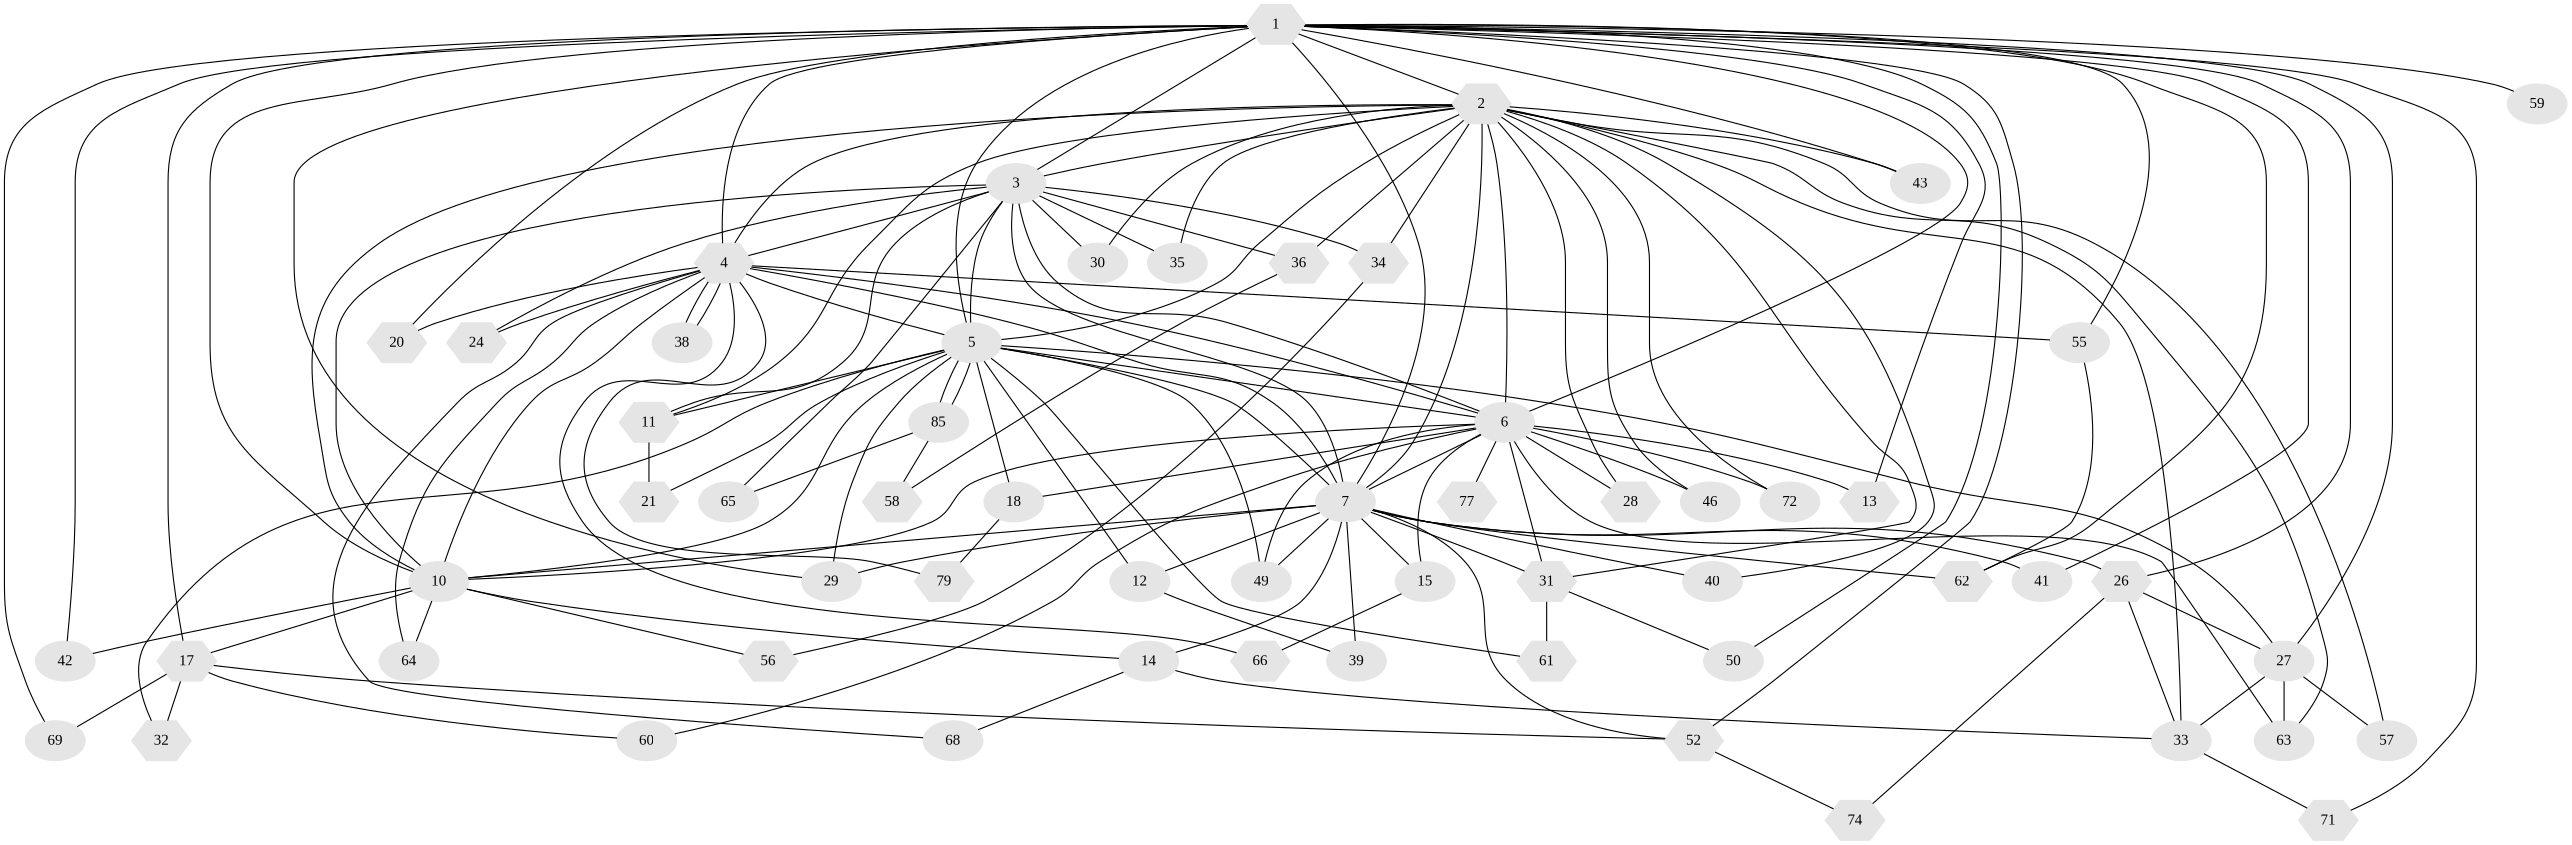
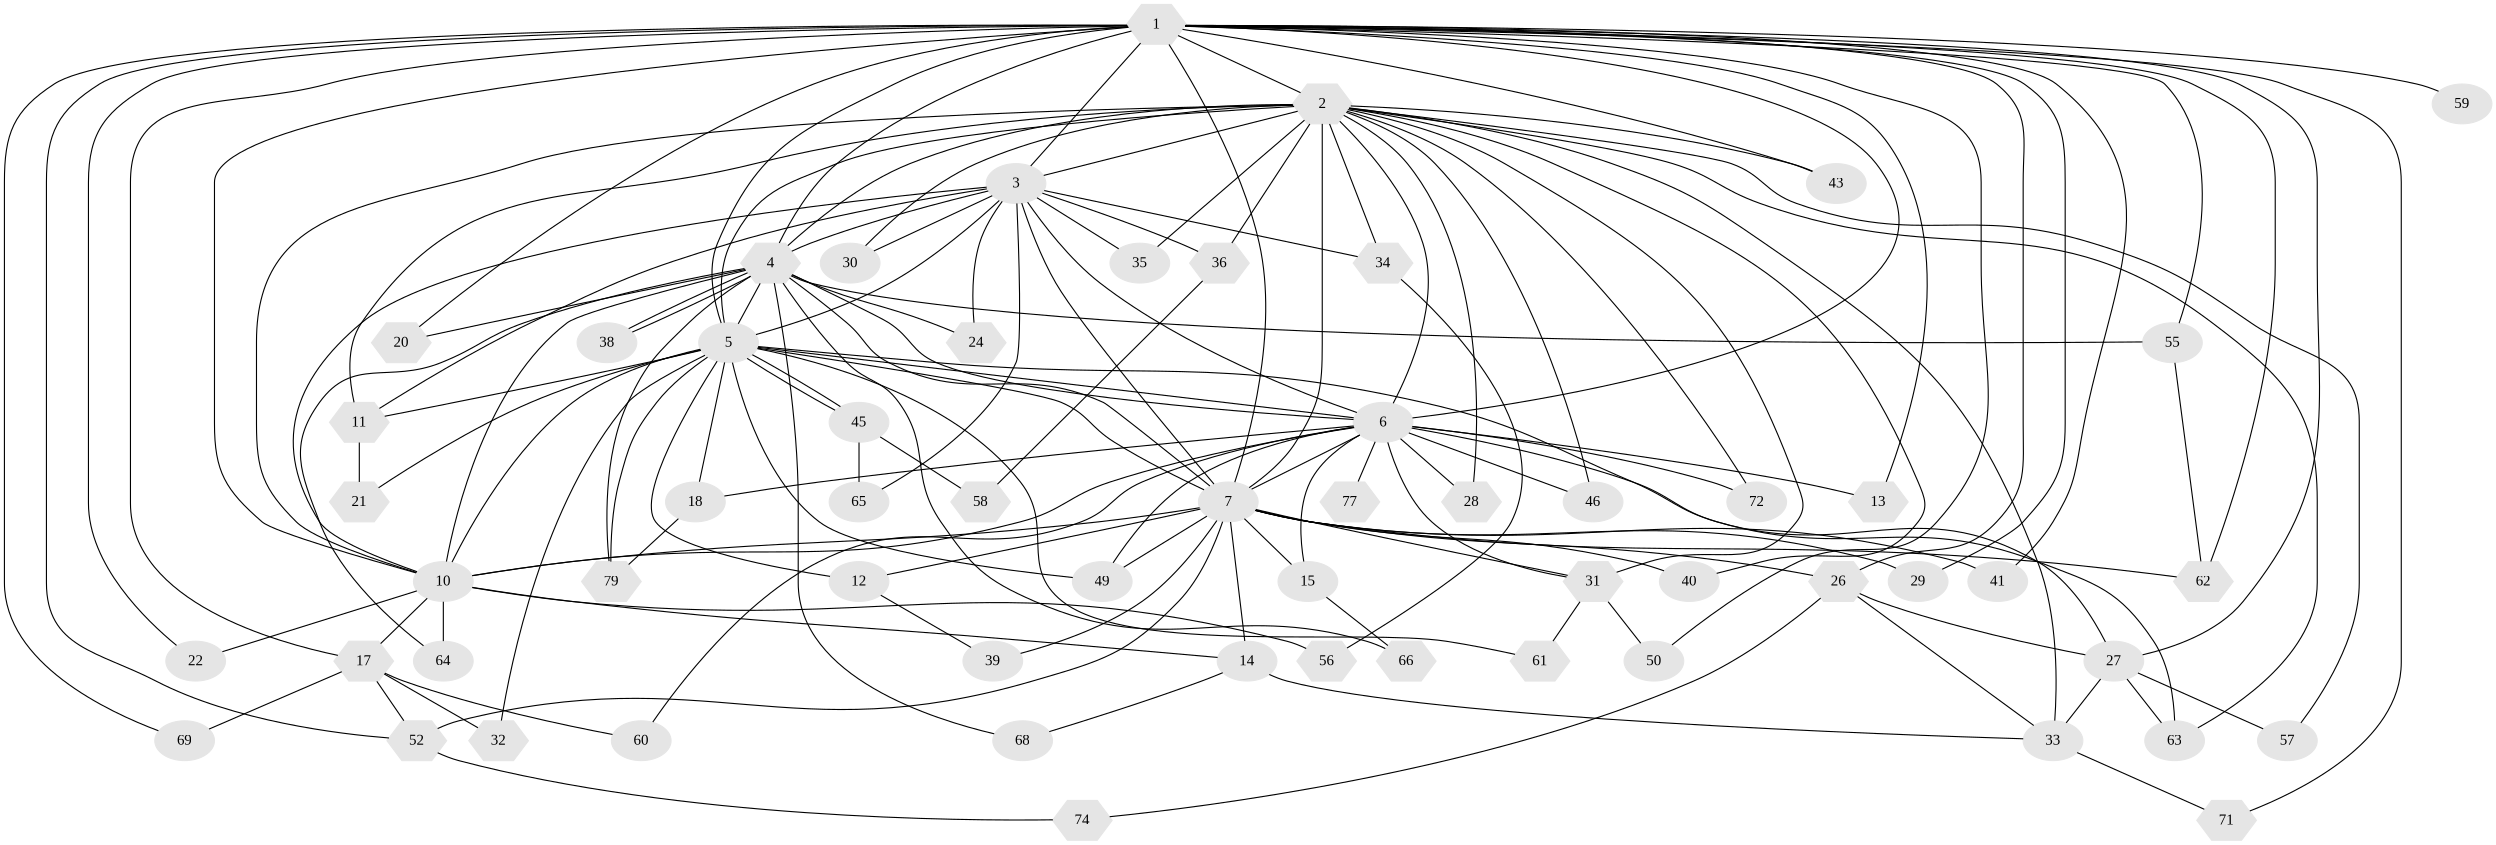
(939, 422) -> (859, 422)
(871, 440) -> (630, 445)
(65, 661) -> (196, 661)
